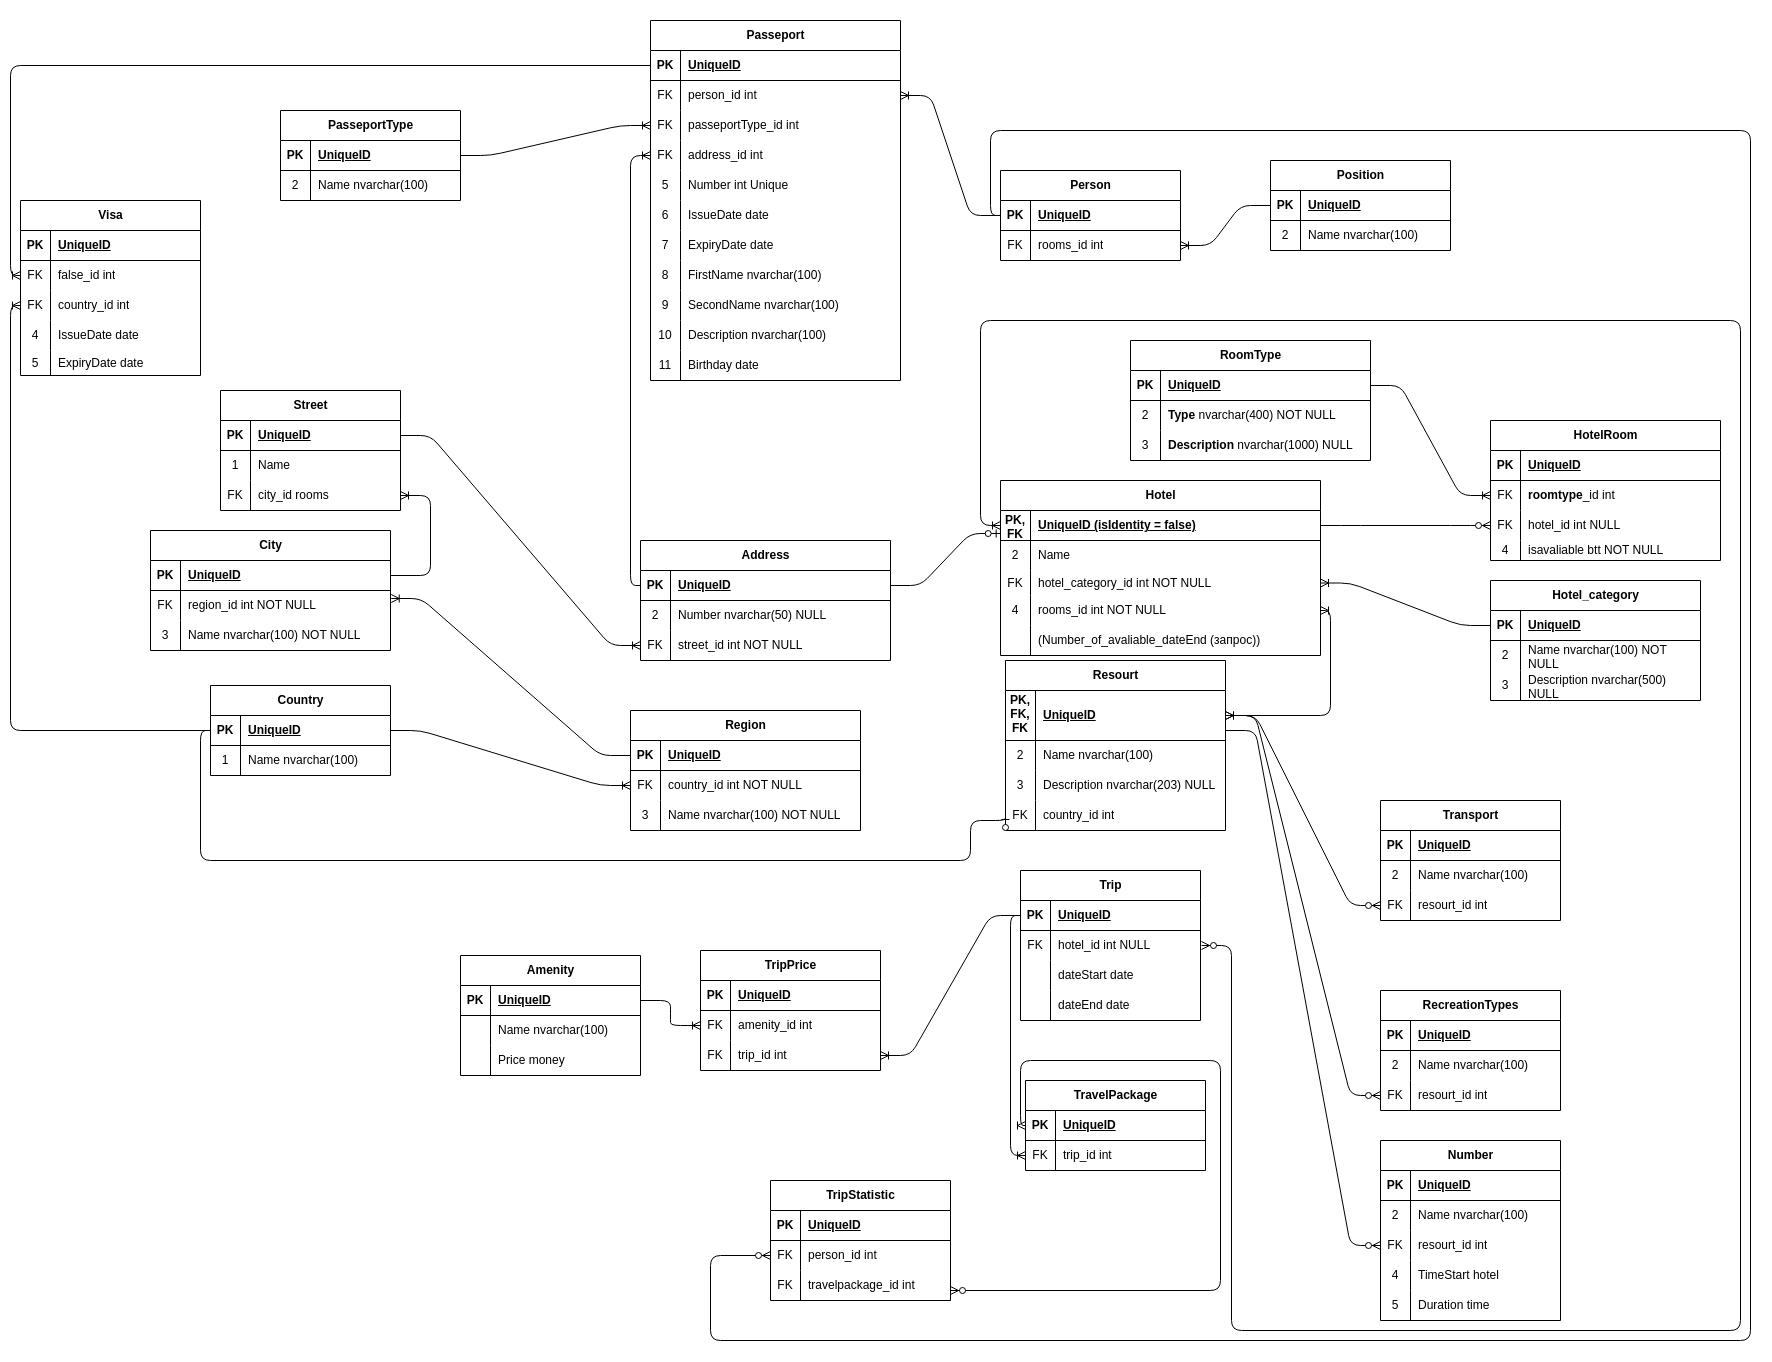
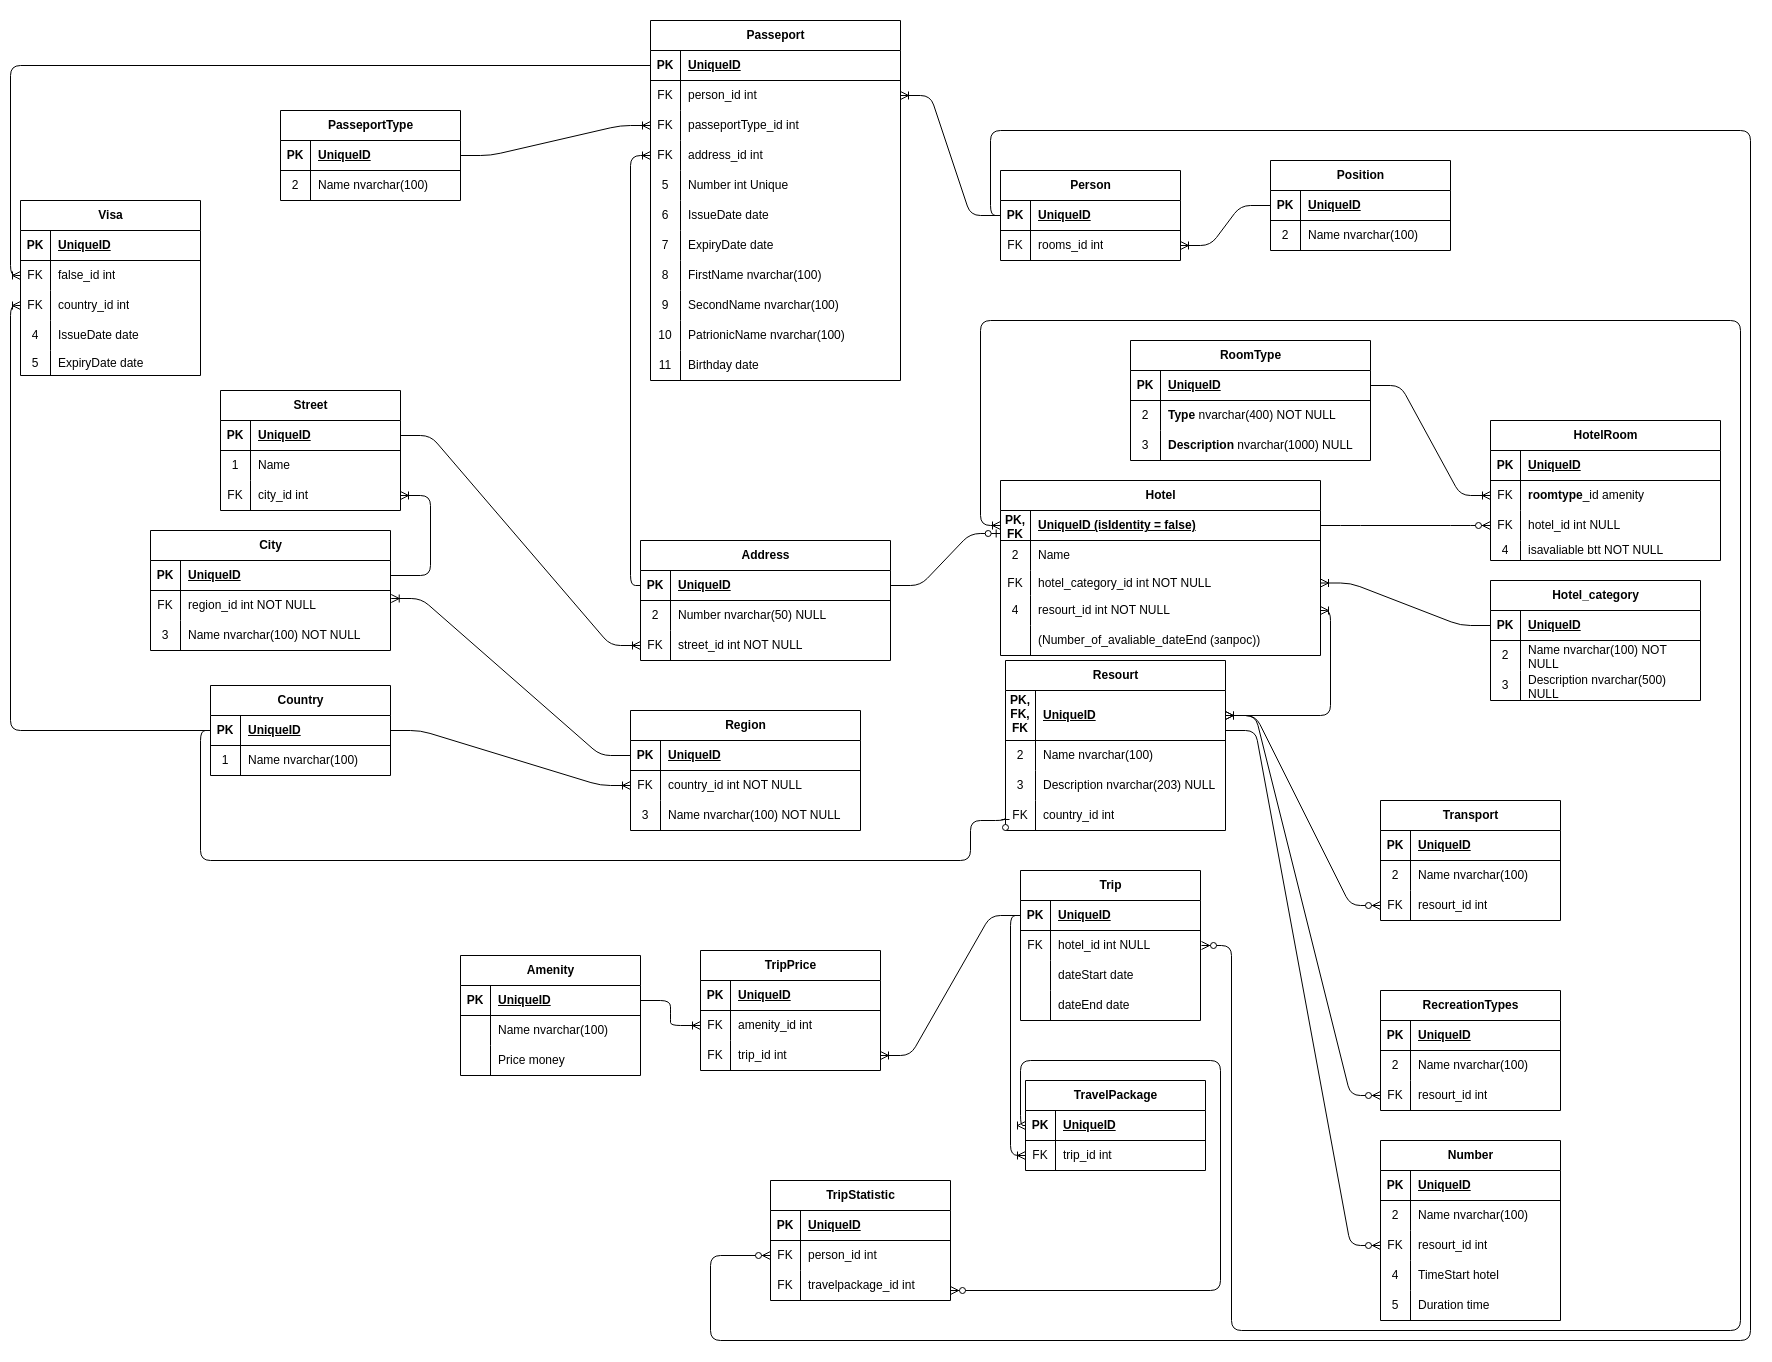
(768, 336) -> (775, 336)
(298, 496) -> (289, 496)
(1574, 496) -> (1588, 496)
(1101, 611) -> (1108, 611)
